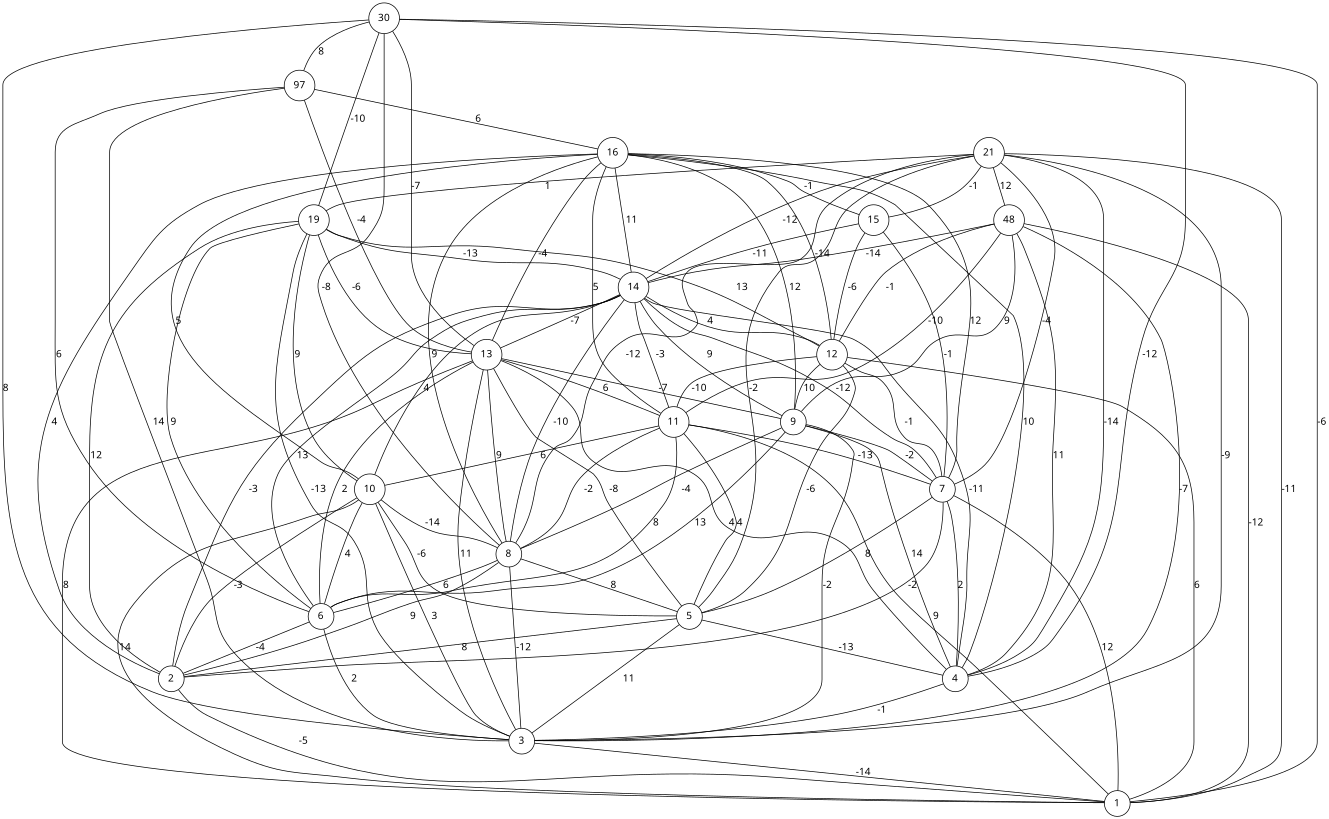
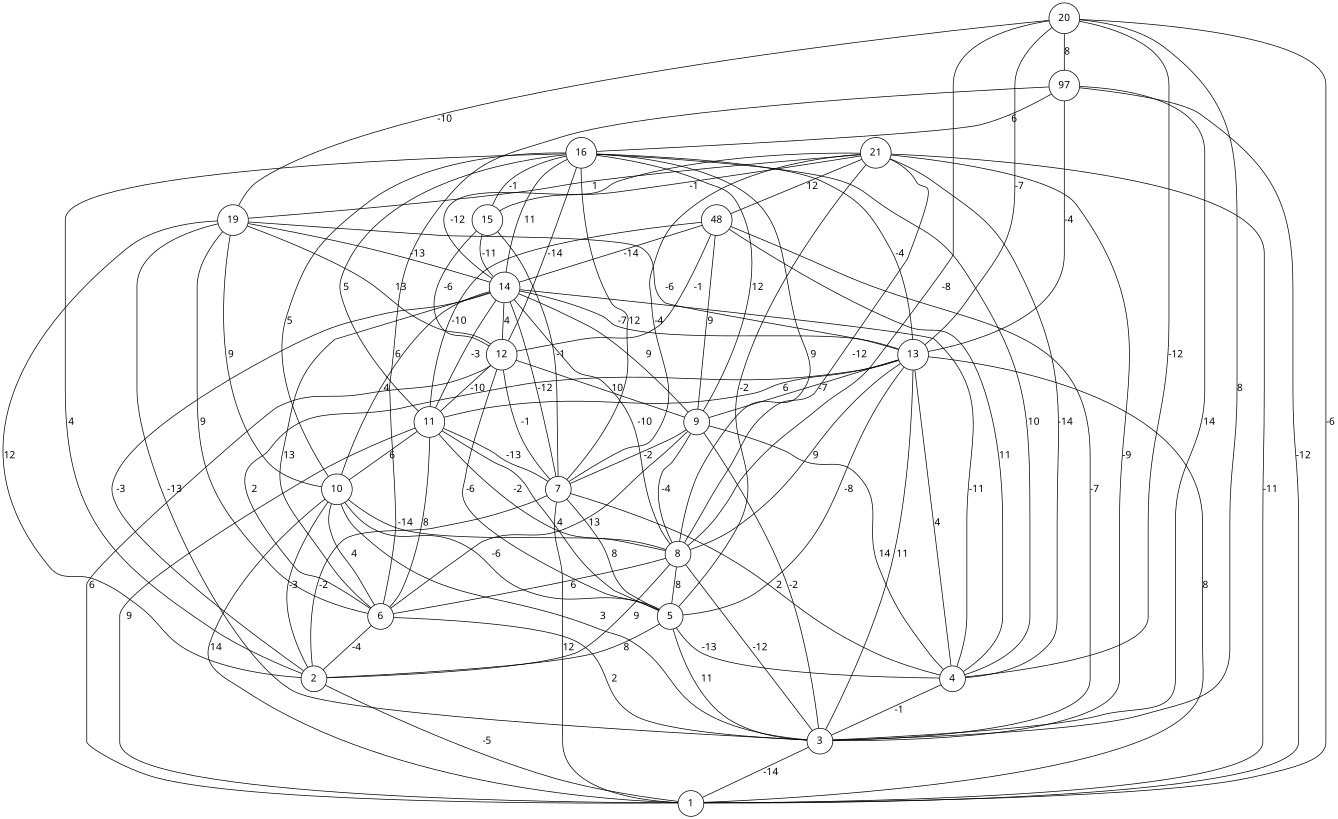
(384, 18) -> (1064, 18)
(1248, 477) -> (1299, 652)
